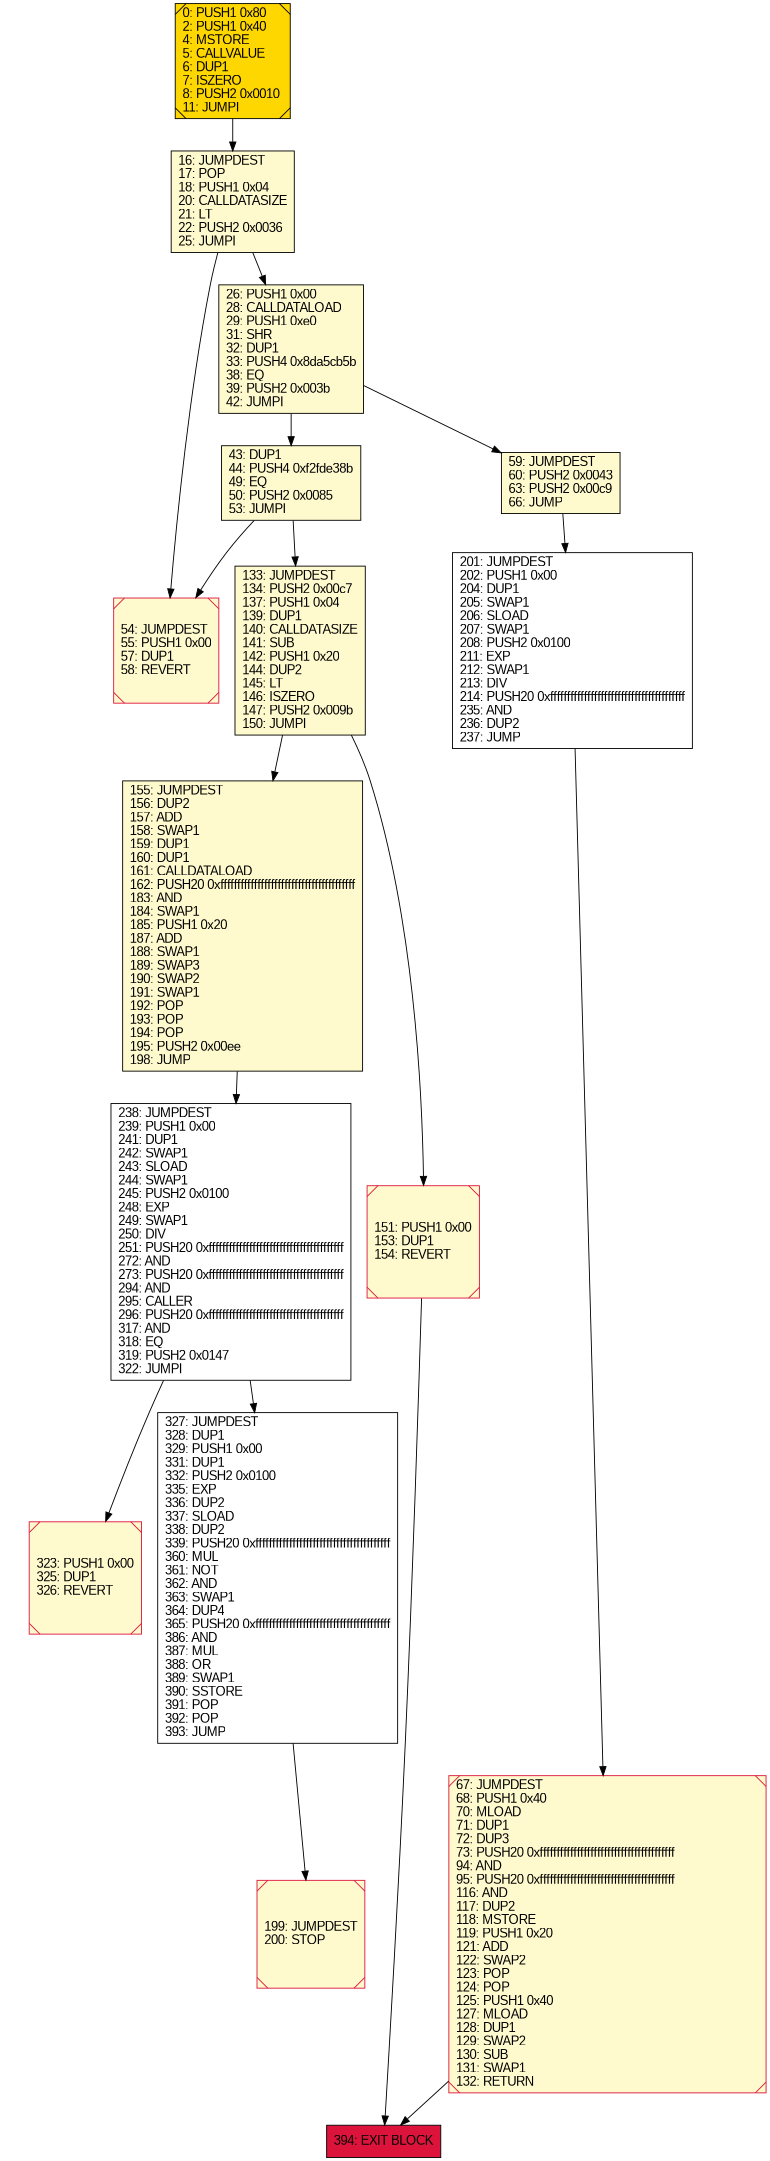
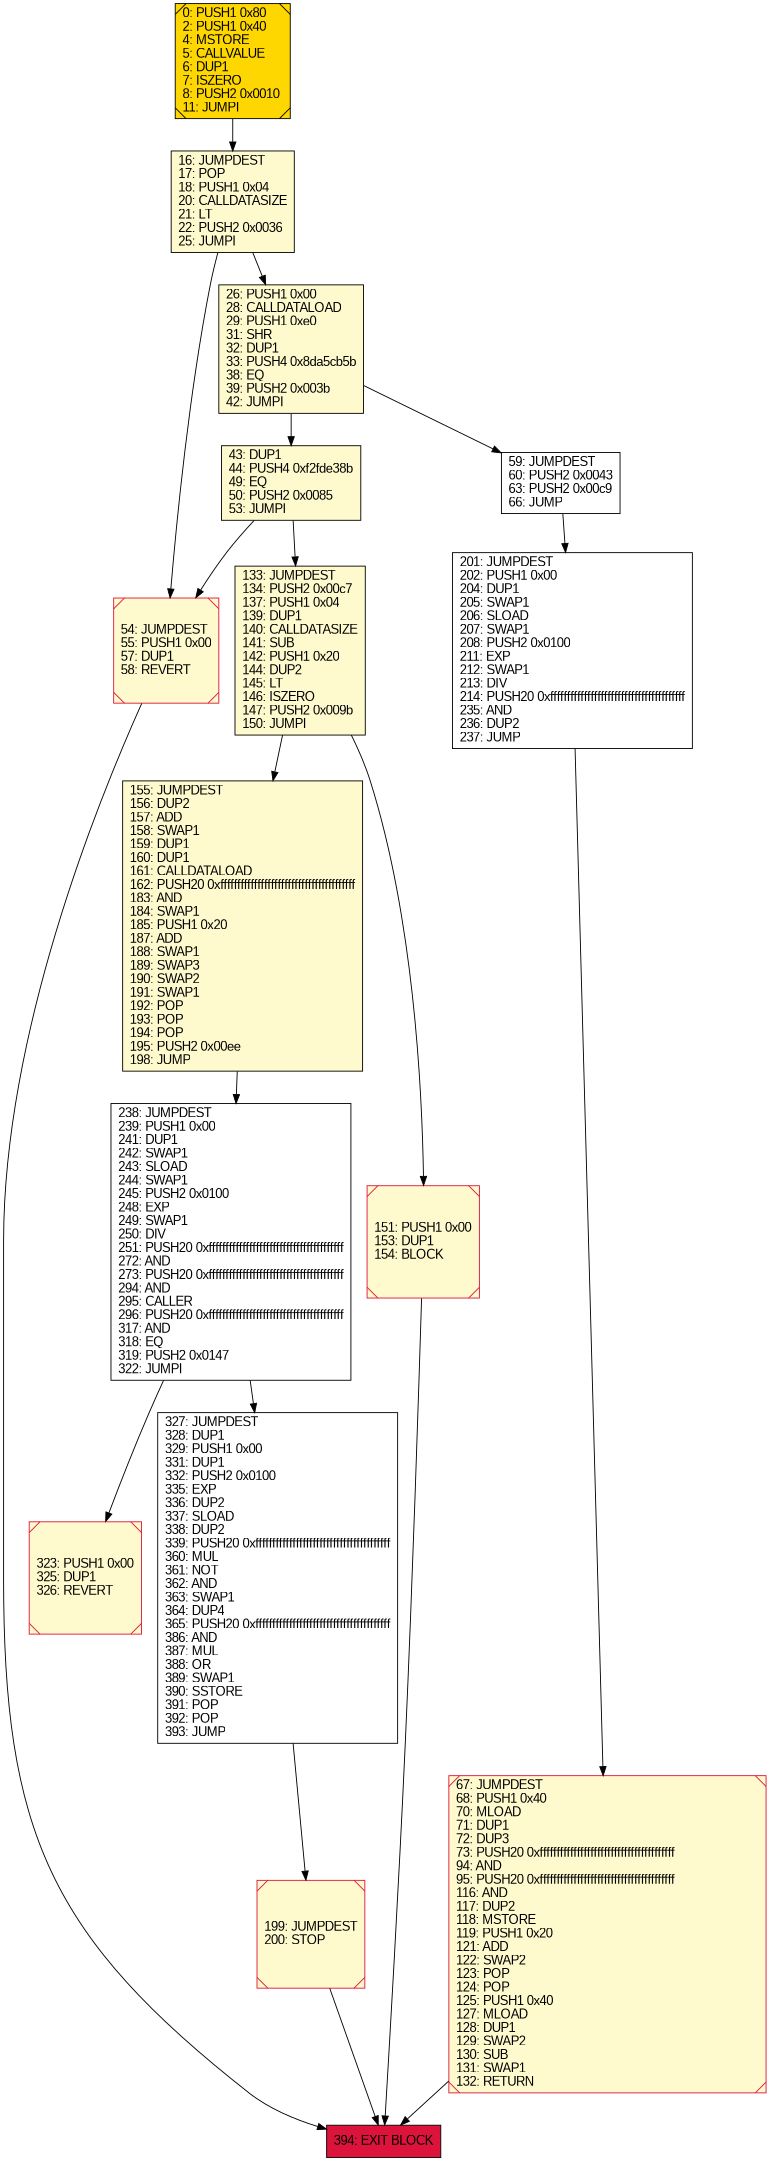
(561, 483) -> (561, 483)
(423, 1242) -> (423, 1242)
none -> (4, 1468)
none -> (352, 2052)
